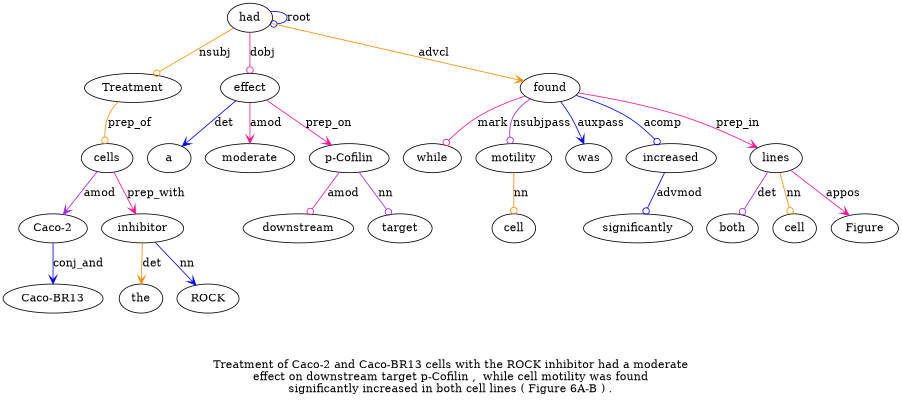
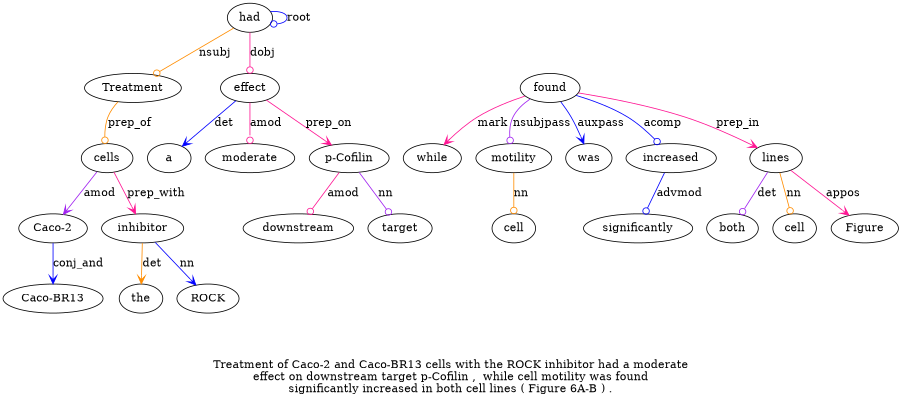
(393, 51) -> none
(484, 113) -> (484, 113)
(250, 119) -> (250, 119)
